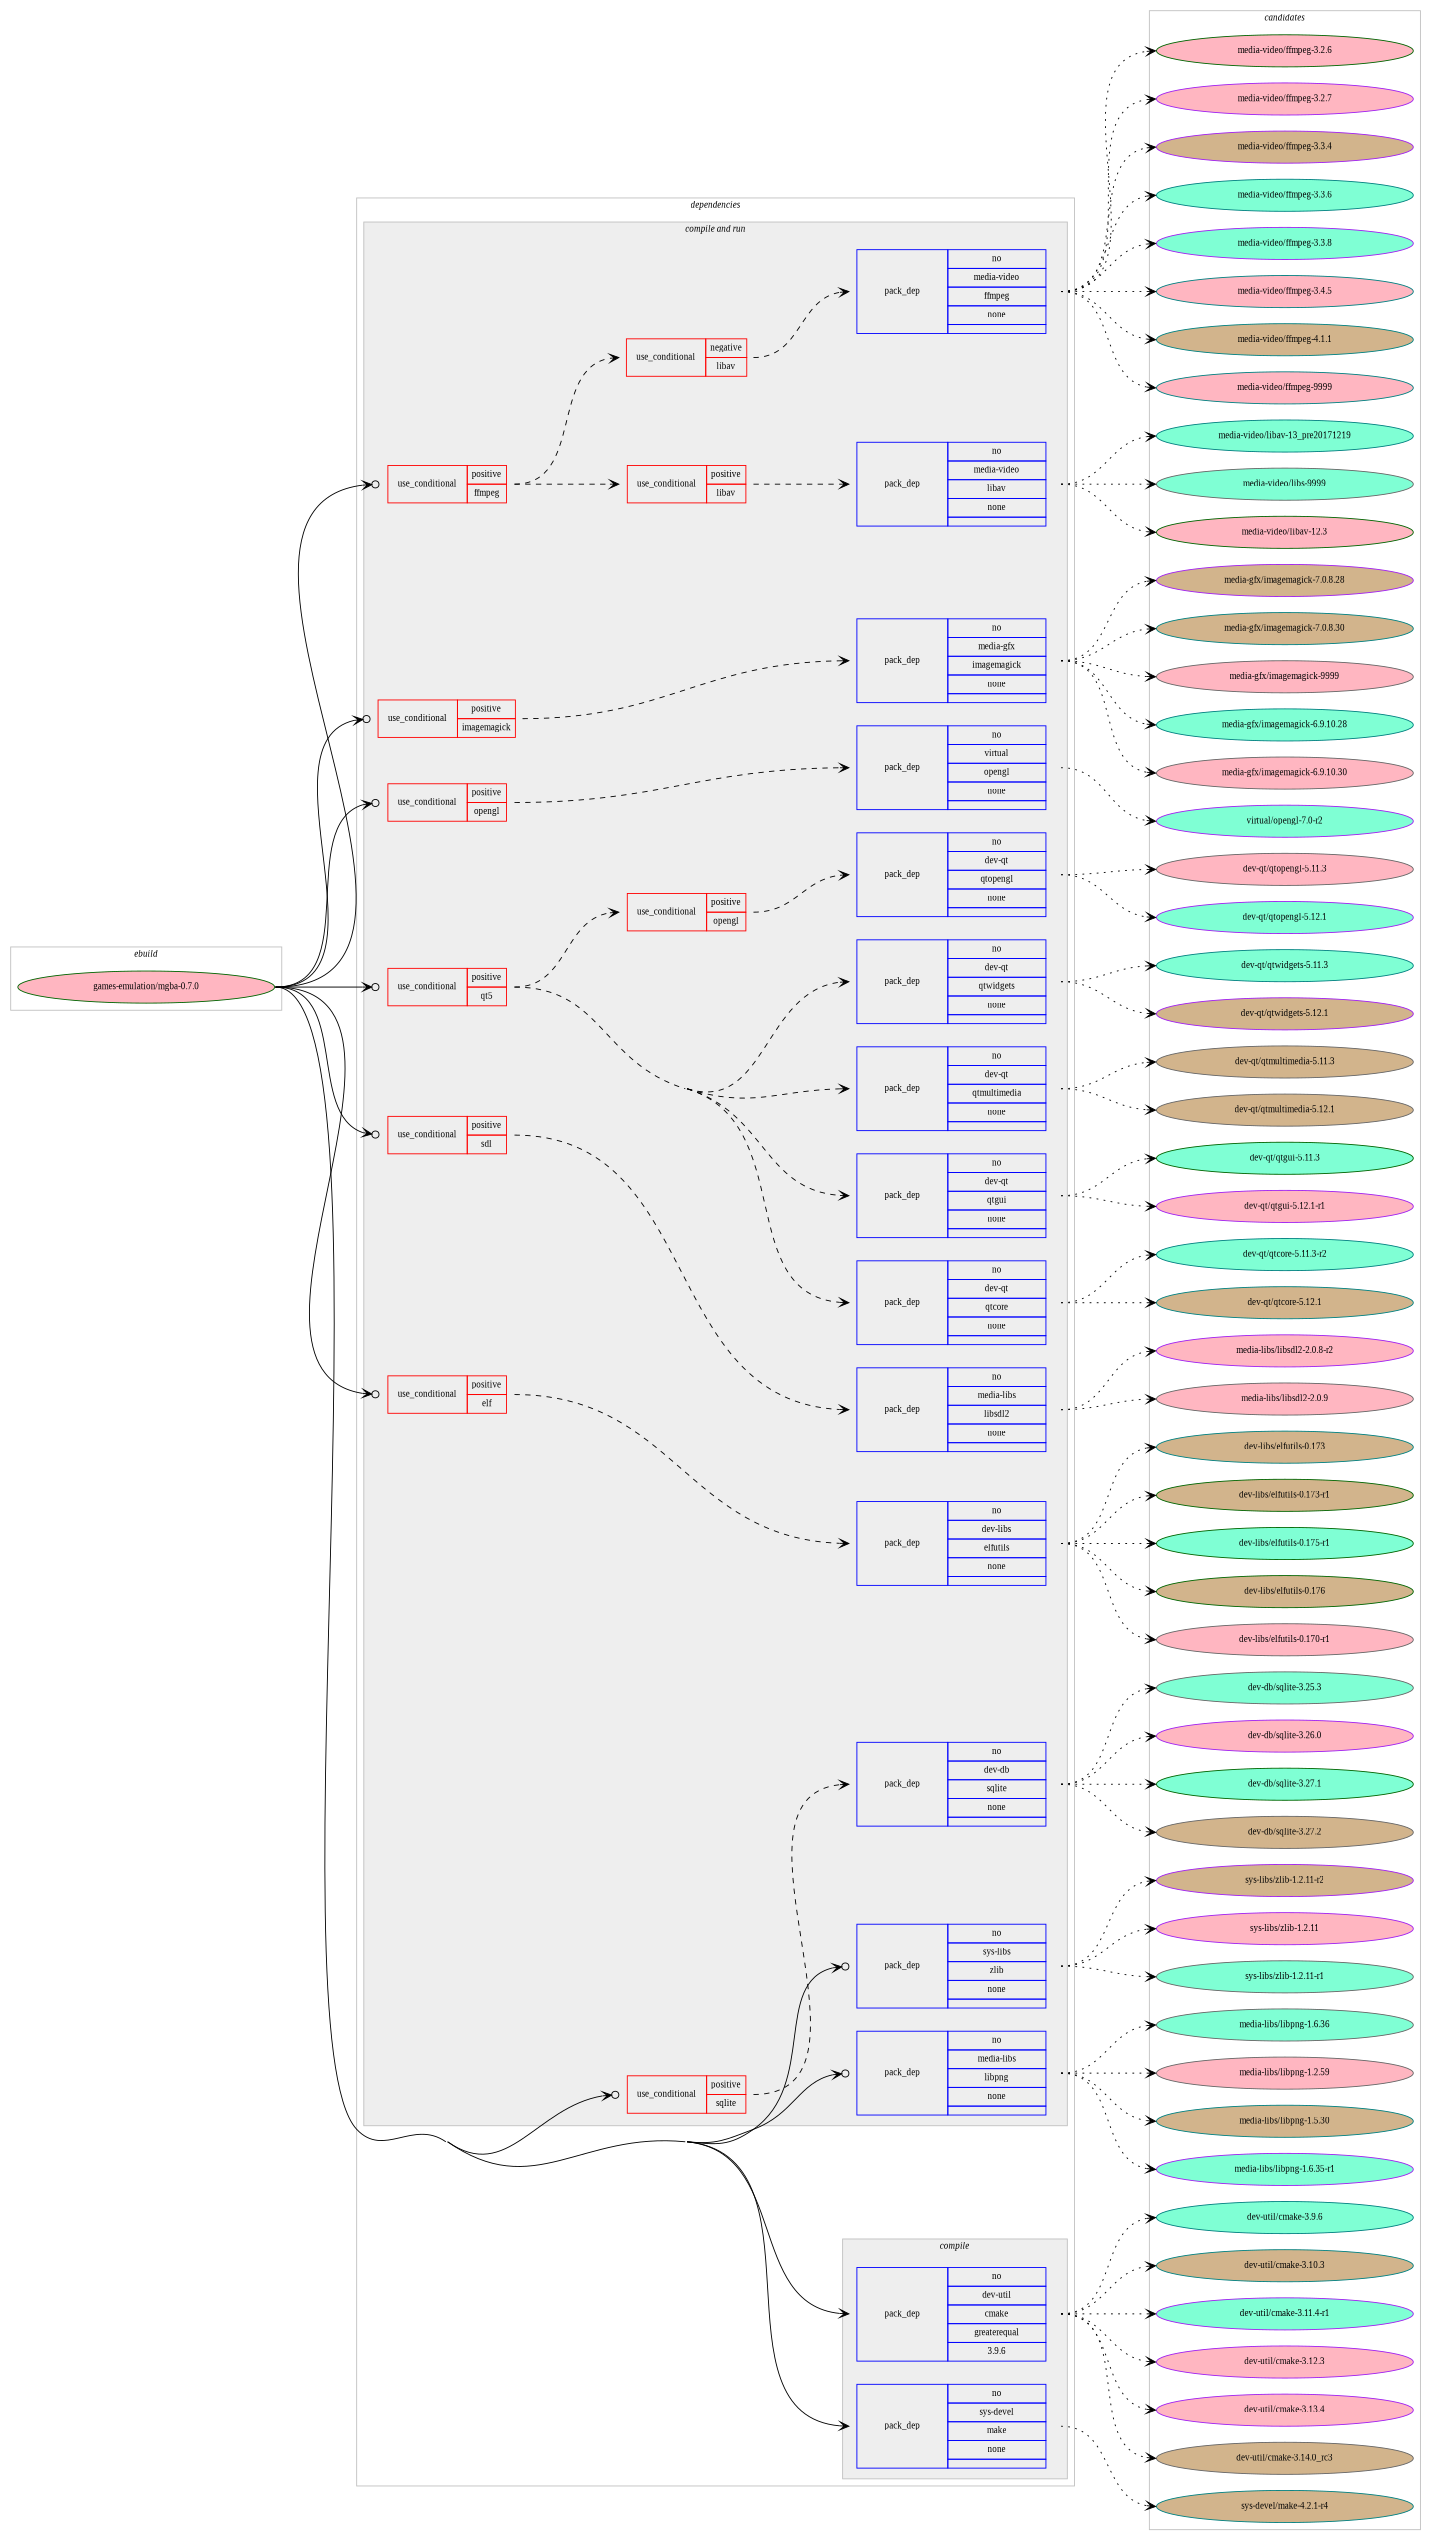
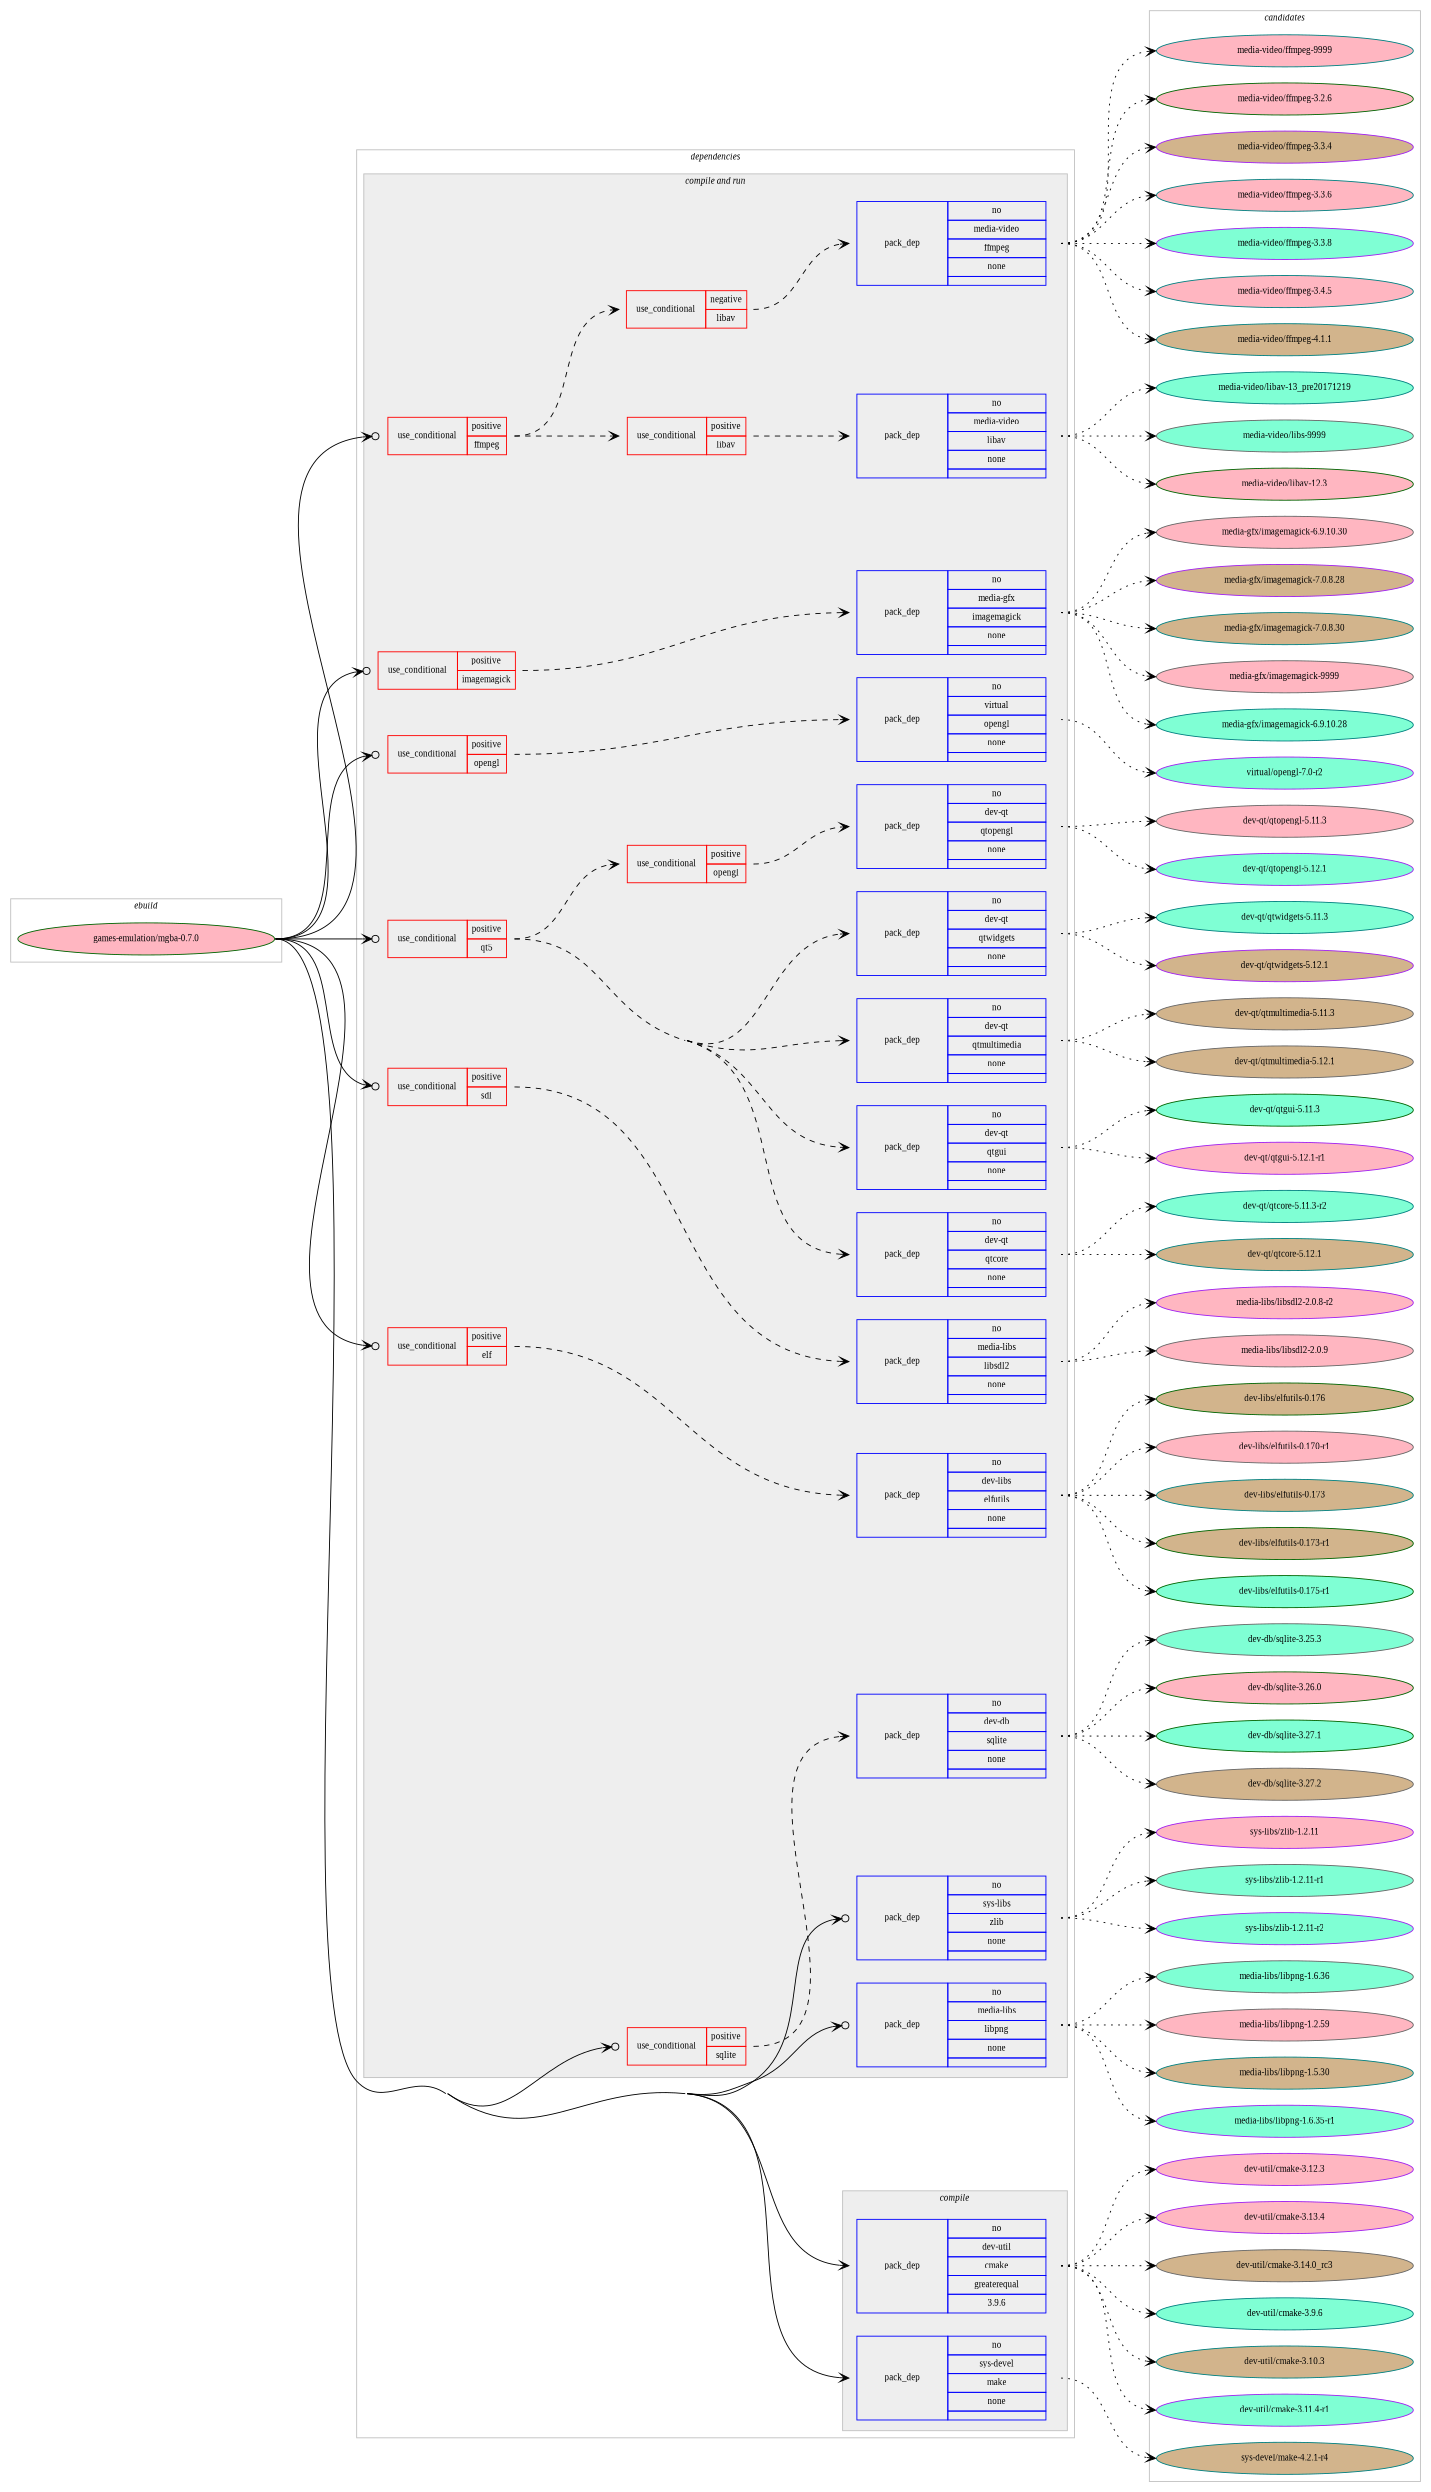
(1285, 99) -> none
(1285, 195) -> (1285, 195)
(1285, 1736) -> (1285, 1688)
(1285, 1881) -> (1285, 1929)
